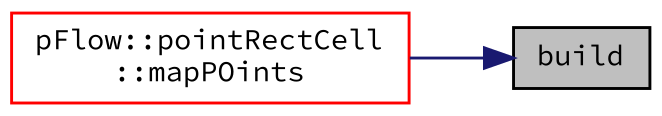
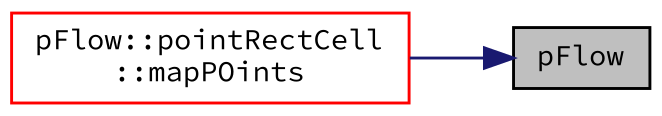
(582, 58) -> (582, 58)
